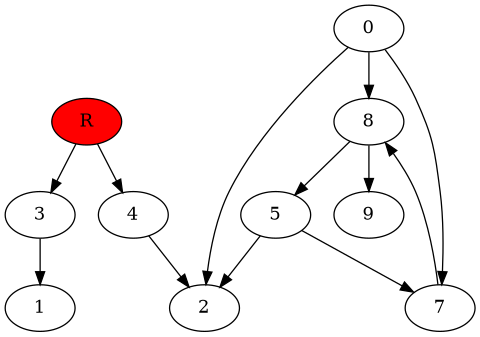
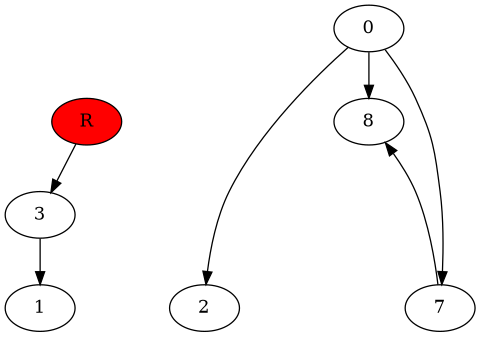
(133, 215) -> none
(276, 215) -> none
(369, 215) -> none
